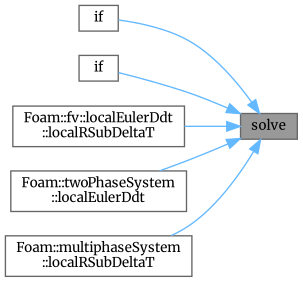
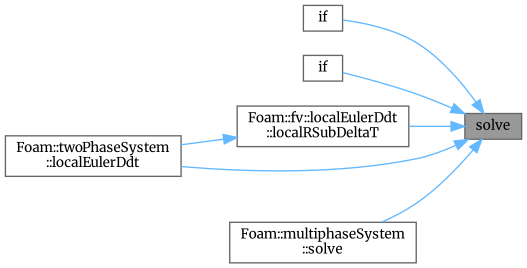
none -> (202, 142)
(99, 256) -> (323, 243)
